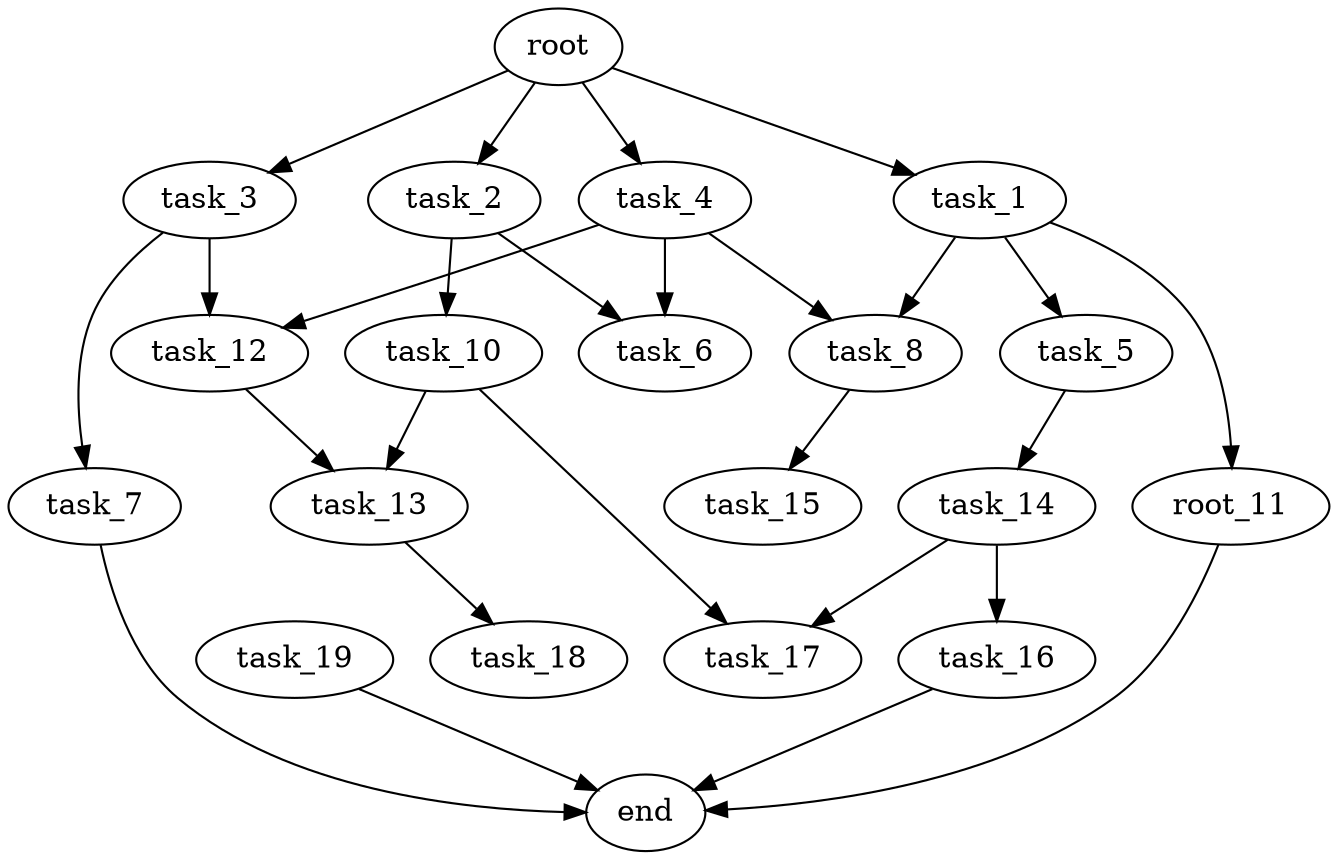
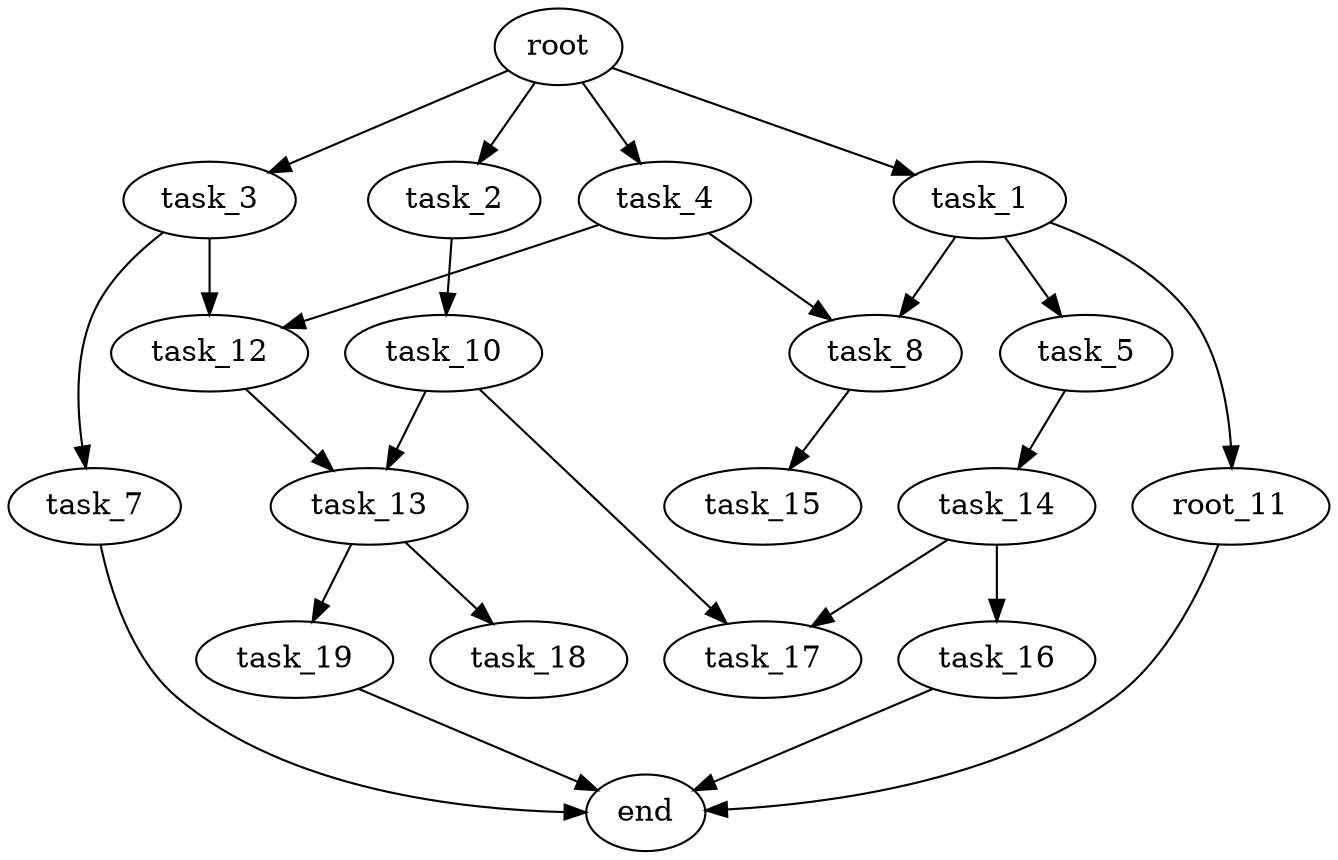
(665, 353) -> none
none -> (337, 574)
